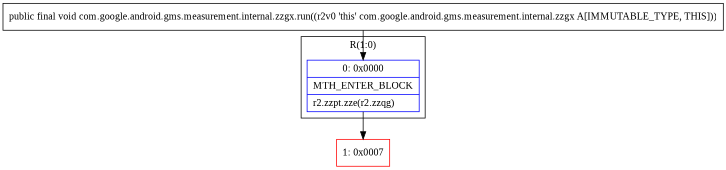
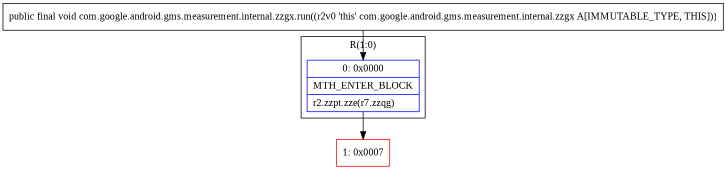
(354, 103) -> (354, 103)
